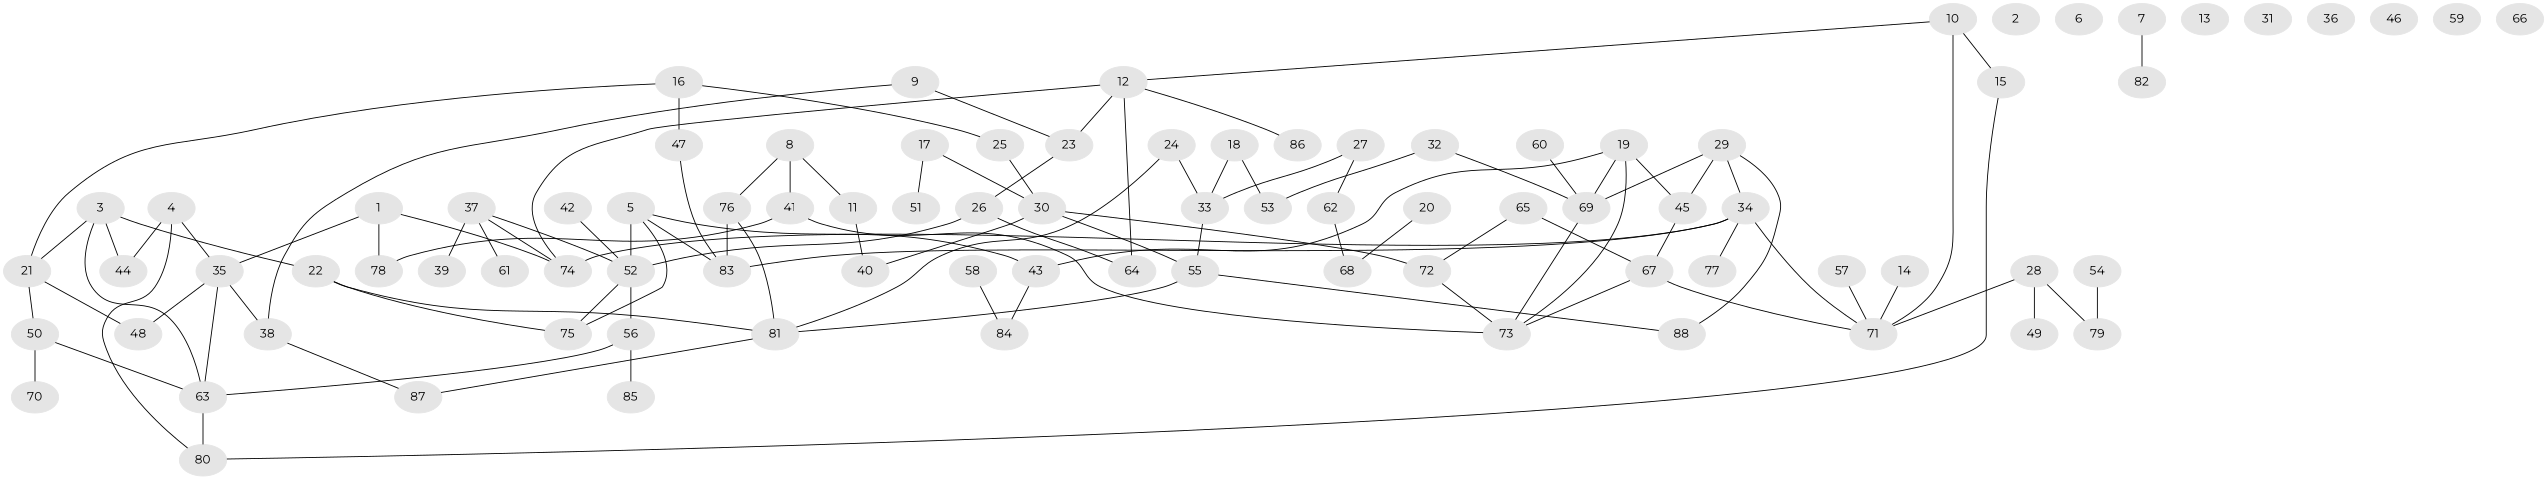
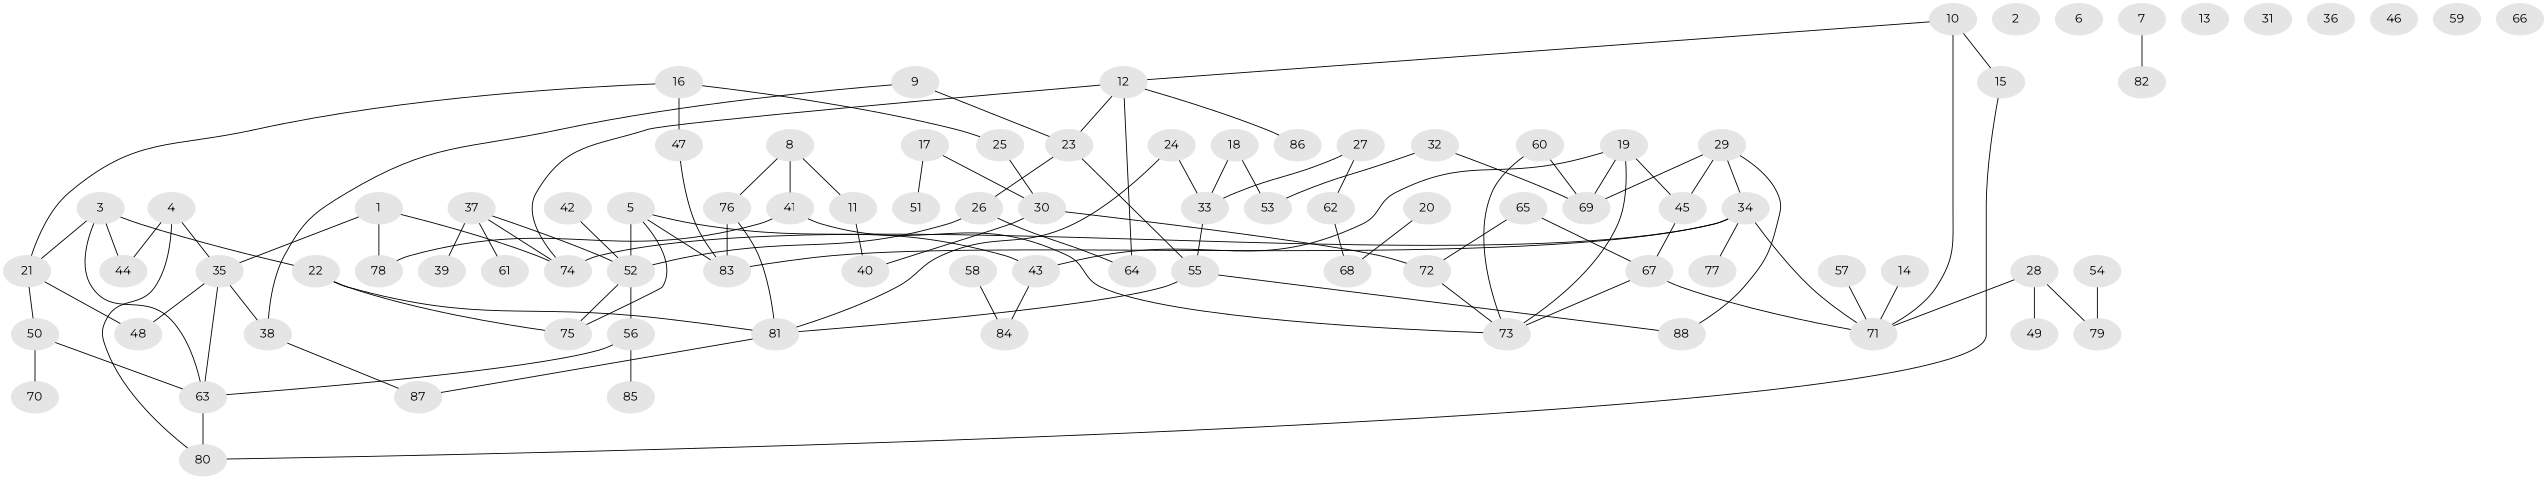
(1106, 232) -> (1135, 211)
(1547, 271) -> (1484, 228)
